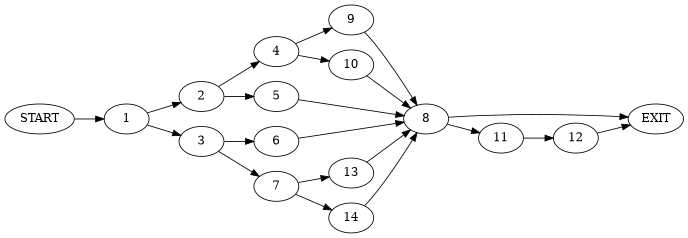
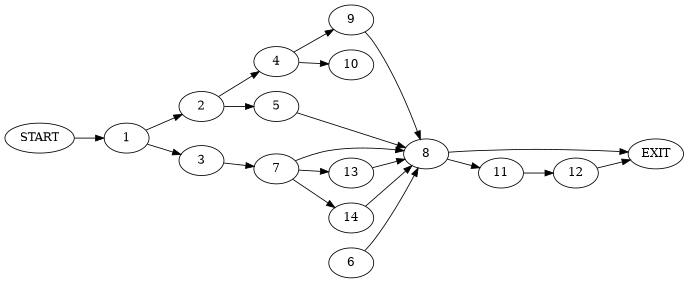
(385, 89) -> (345, 149)
(235, 141) -> none
